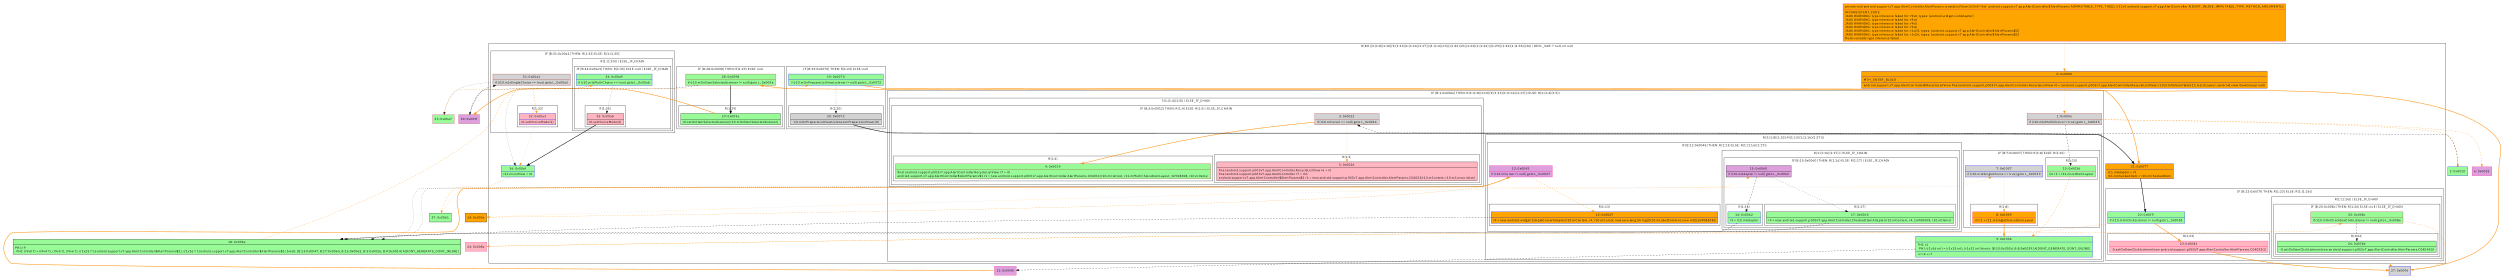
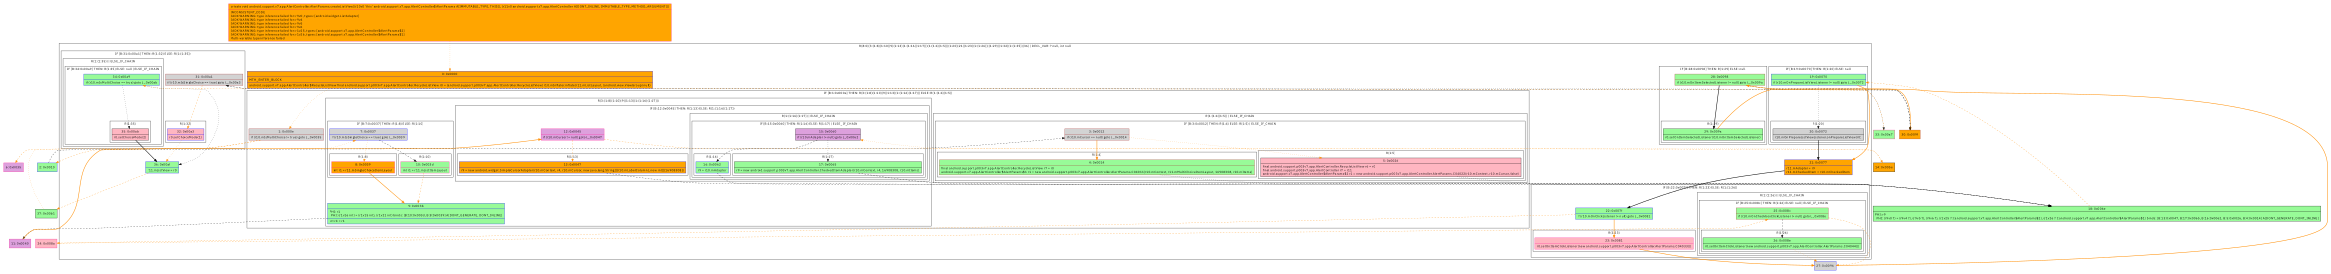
(469, 119) -> (1910, 134)
(2068, 144) -> (399, 151)
